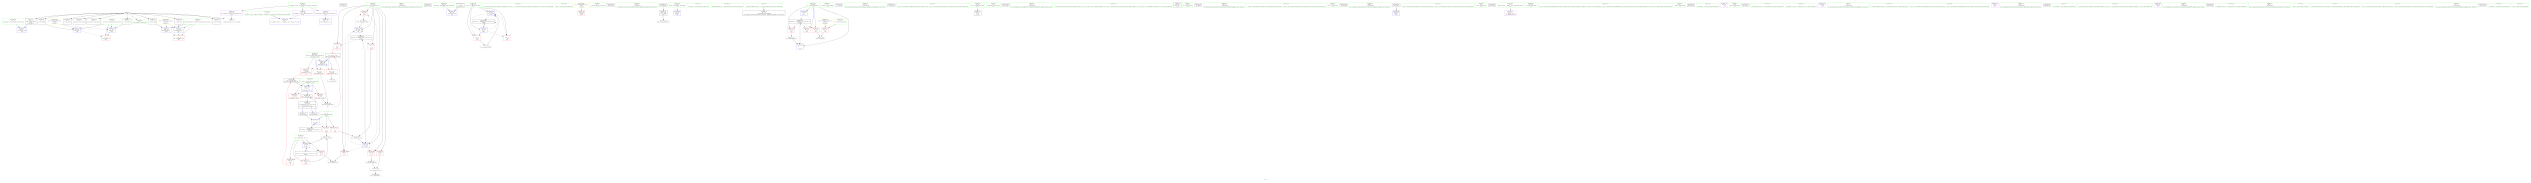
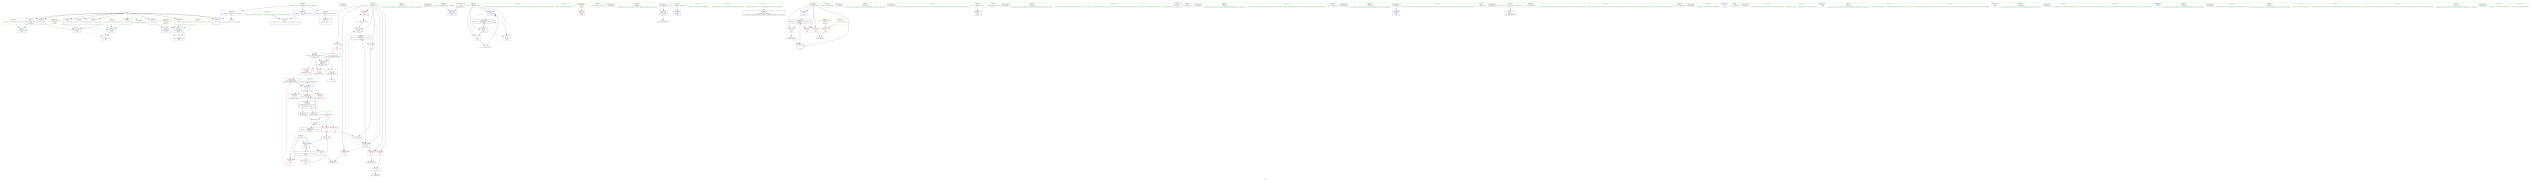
(328, 105) -> none
